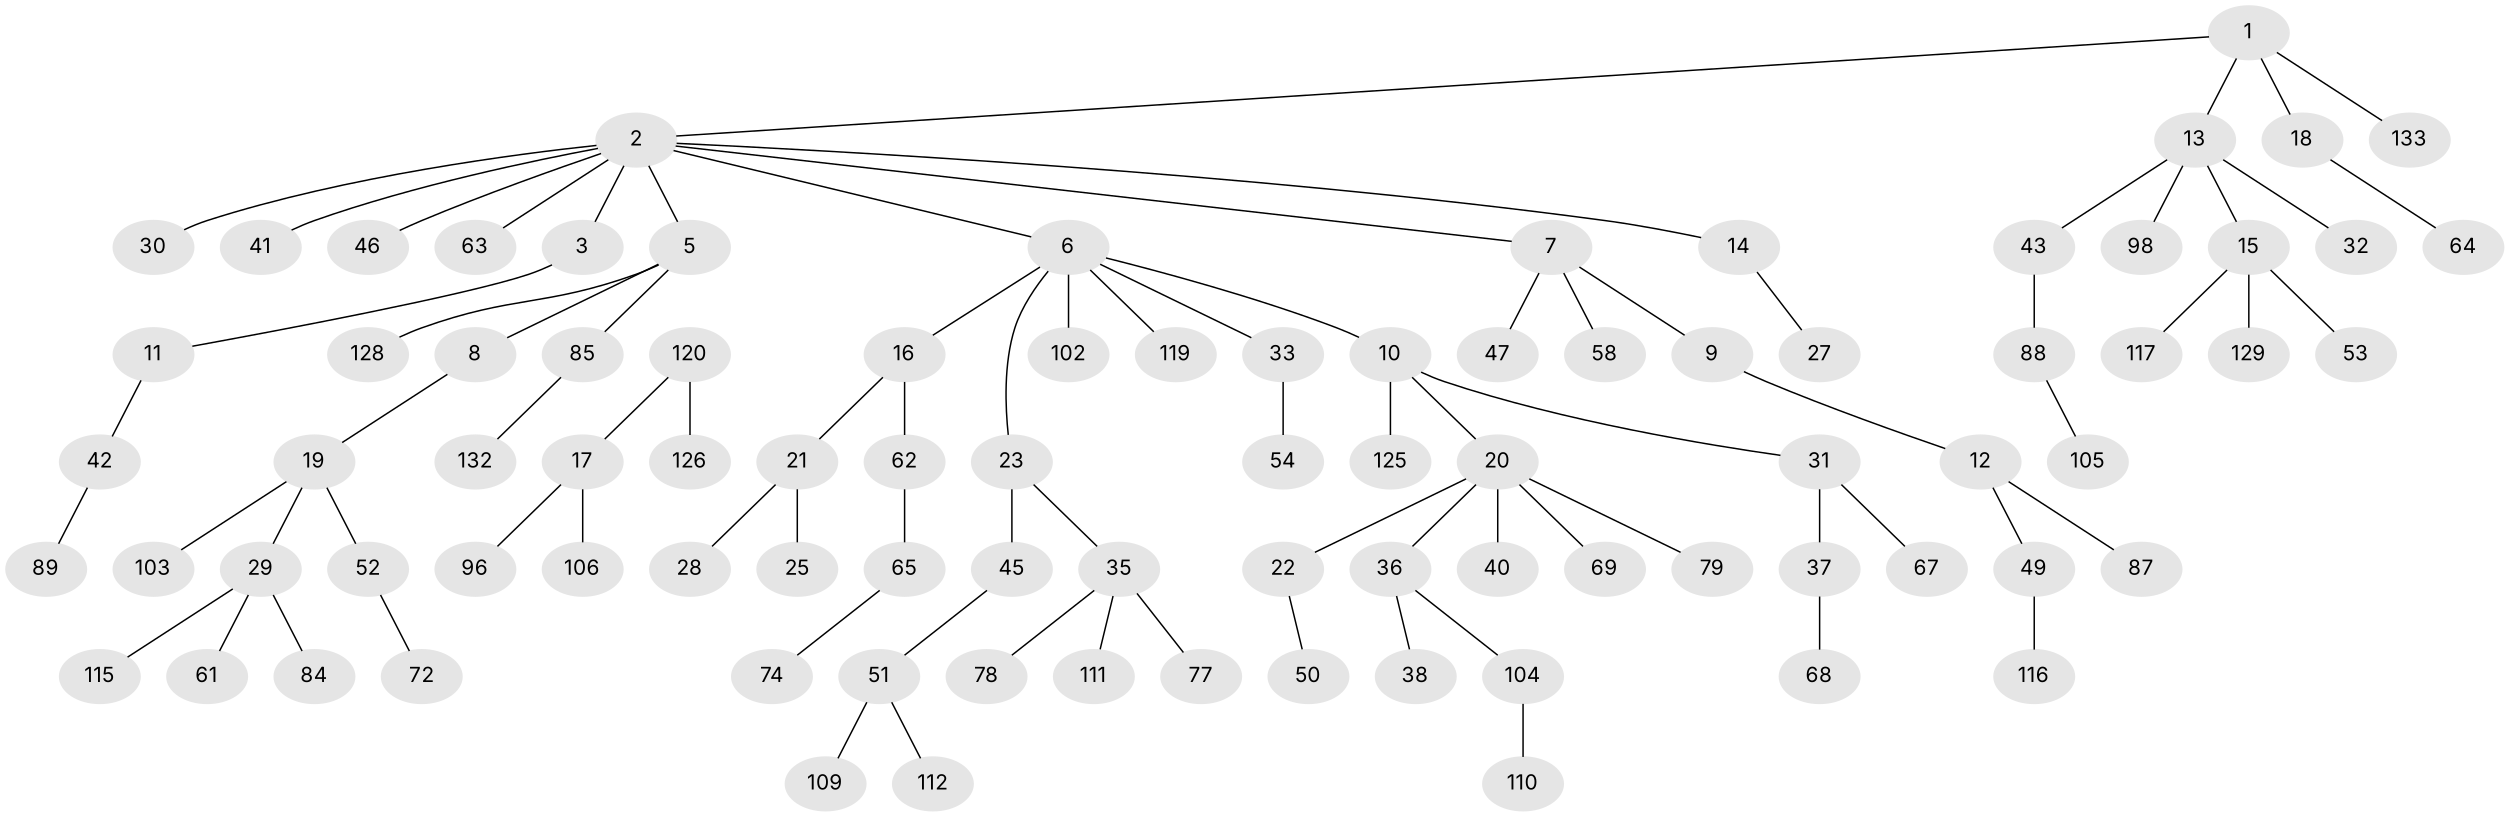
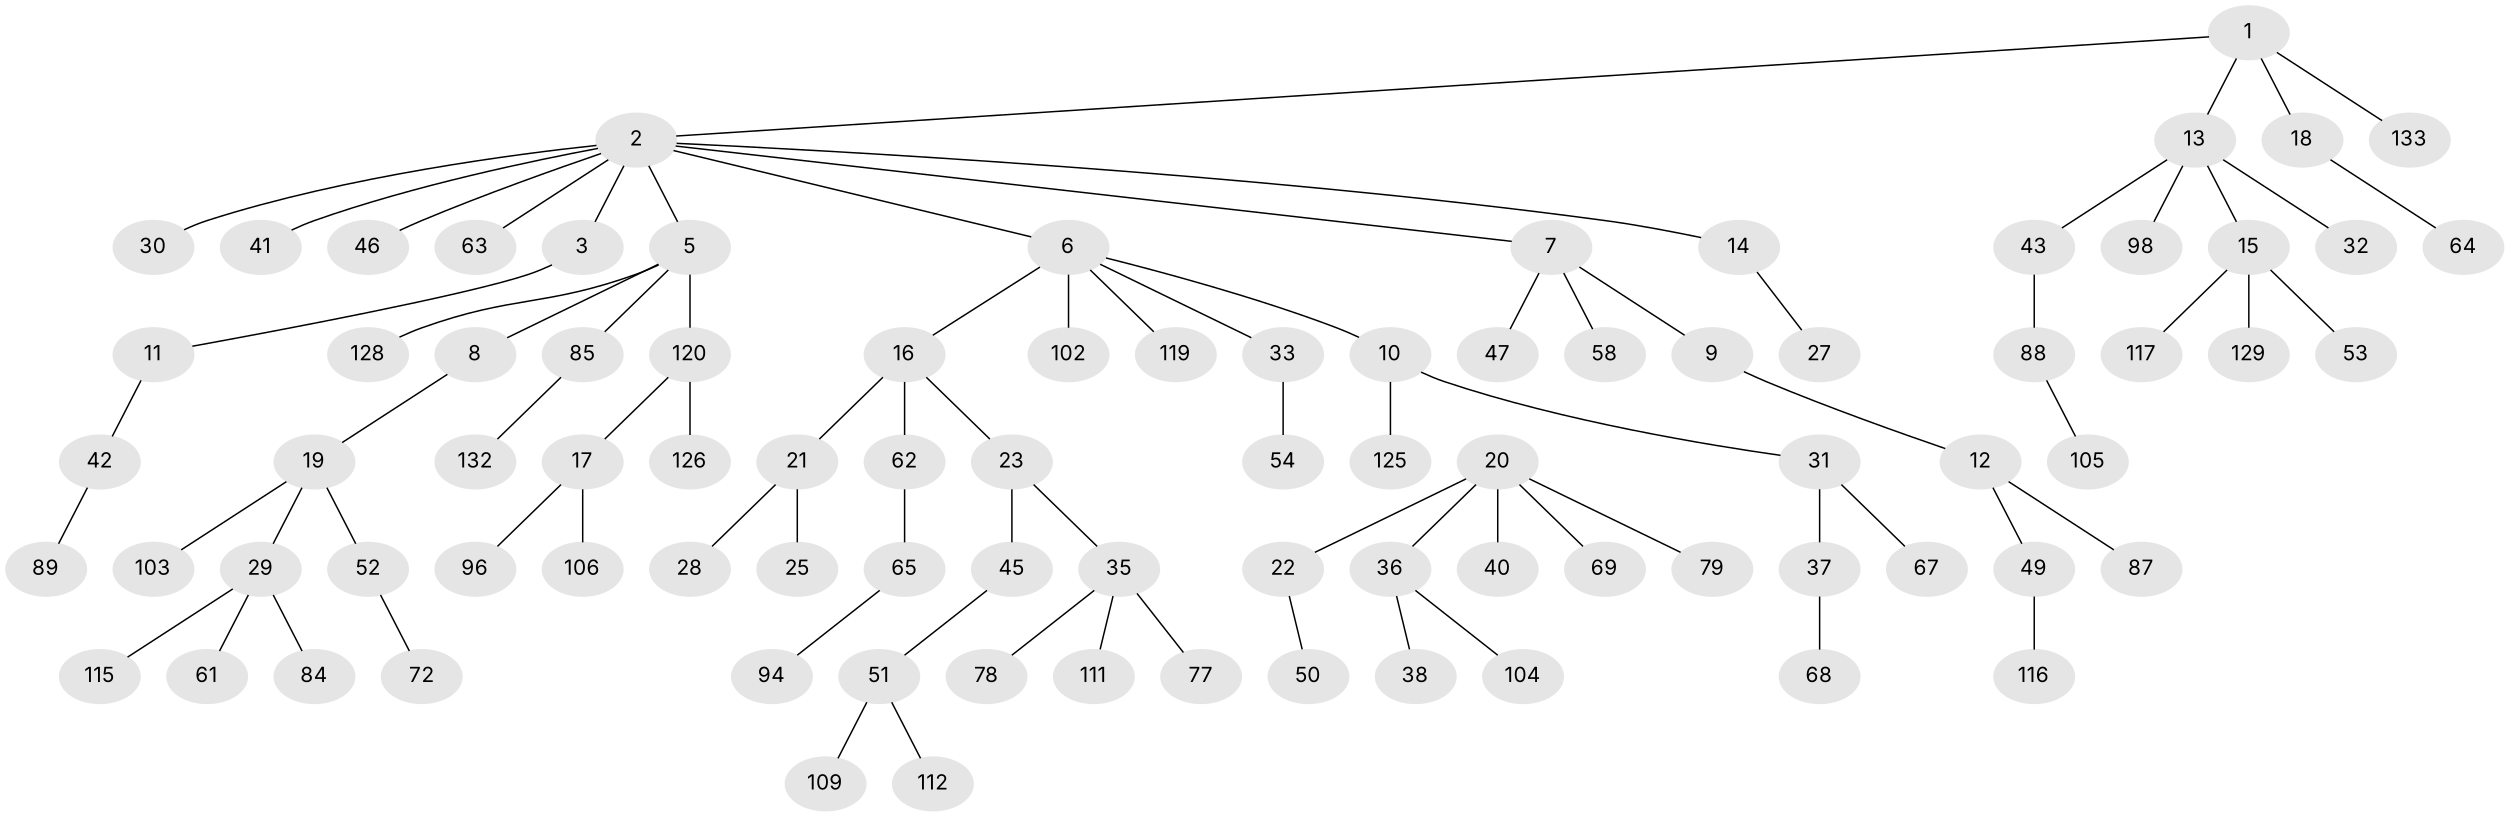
none -> (690, 301)
(1010, 348) -> (958, 408)
(1444, 408) -> none
(772, 677) -> (772, 677)
(1523, 784) -> none
